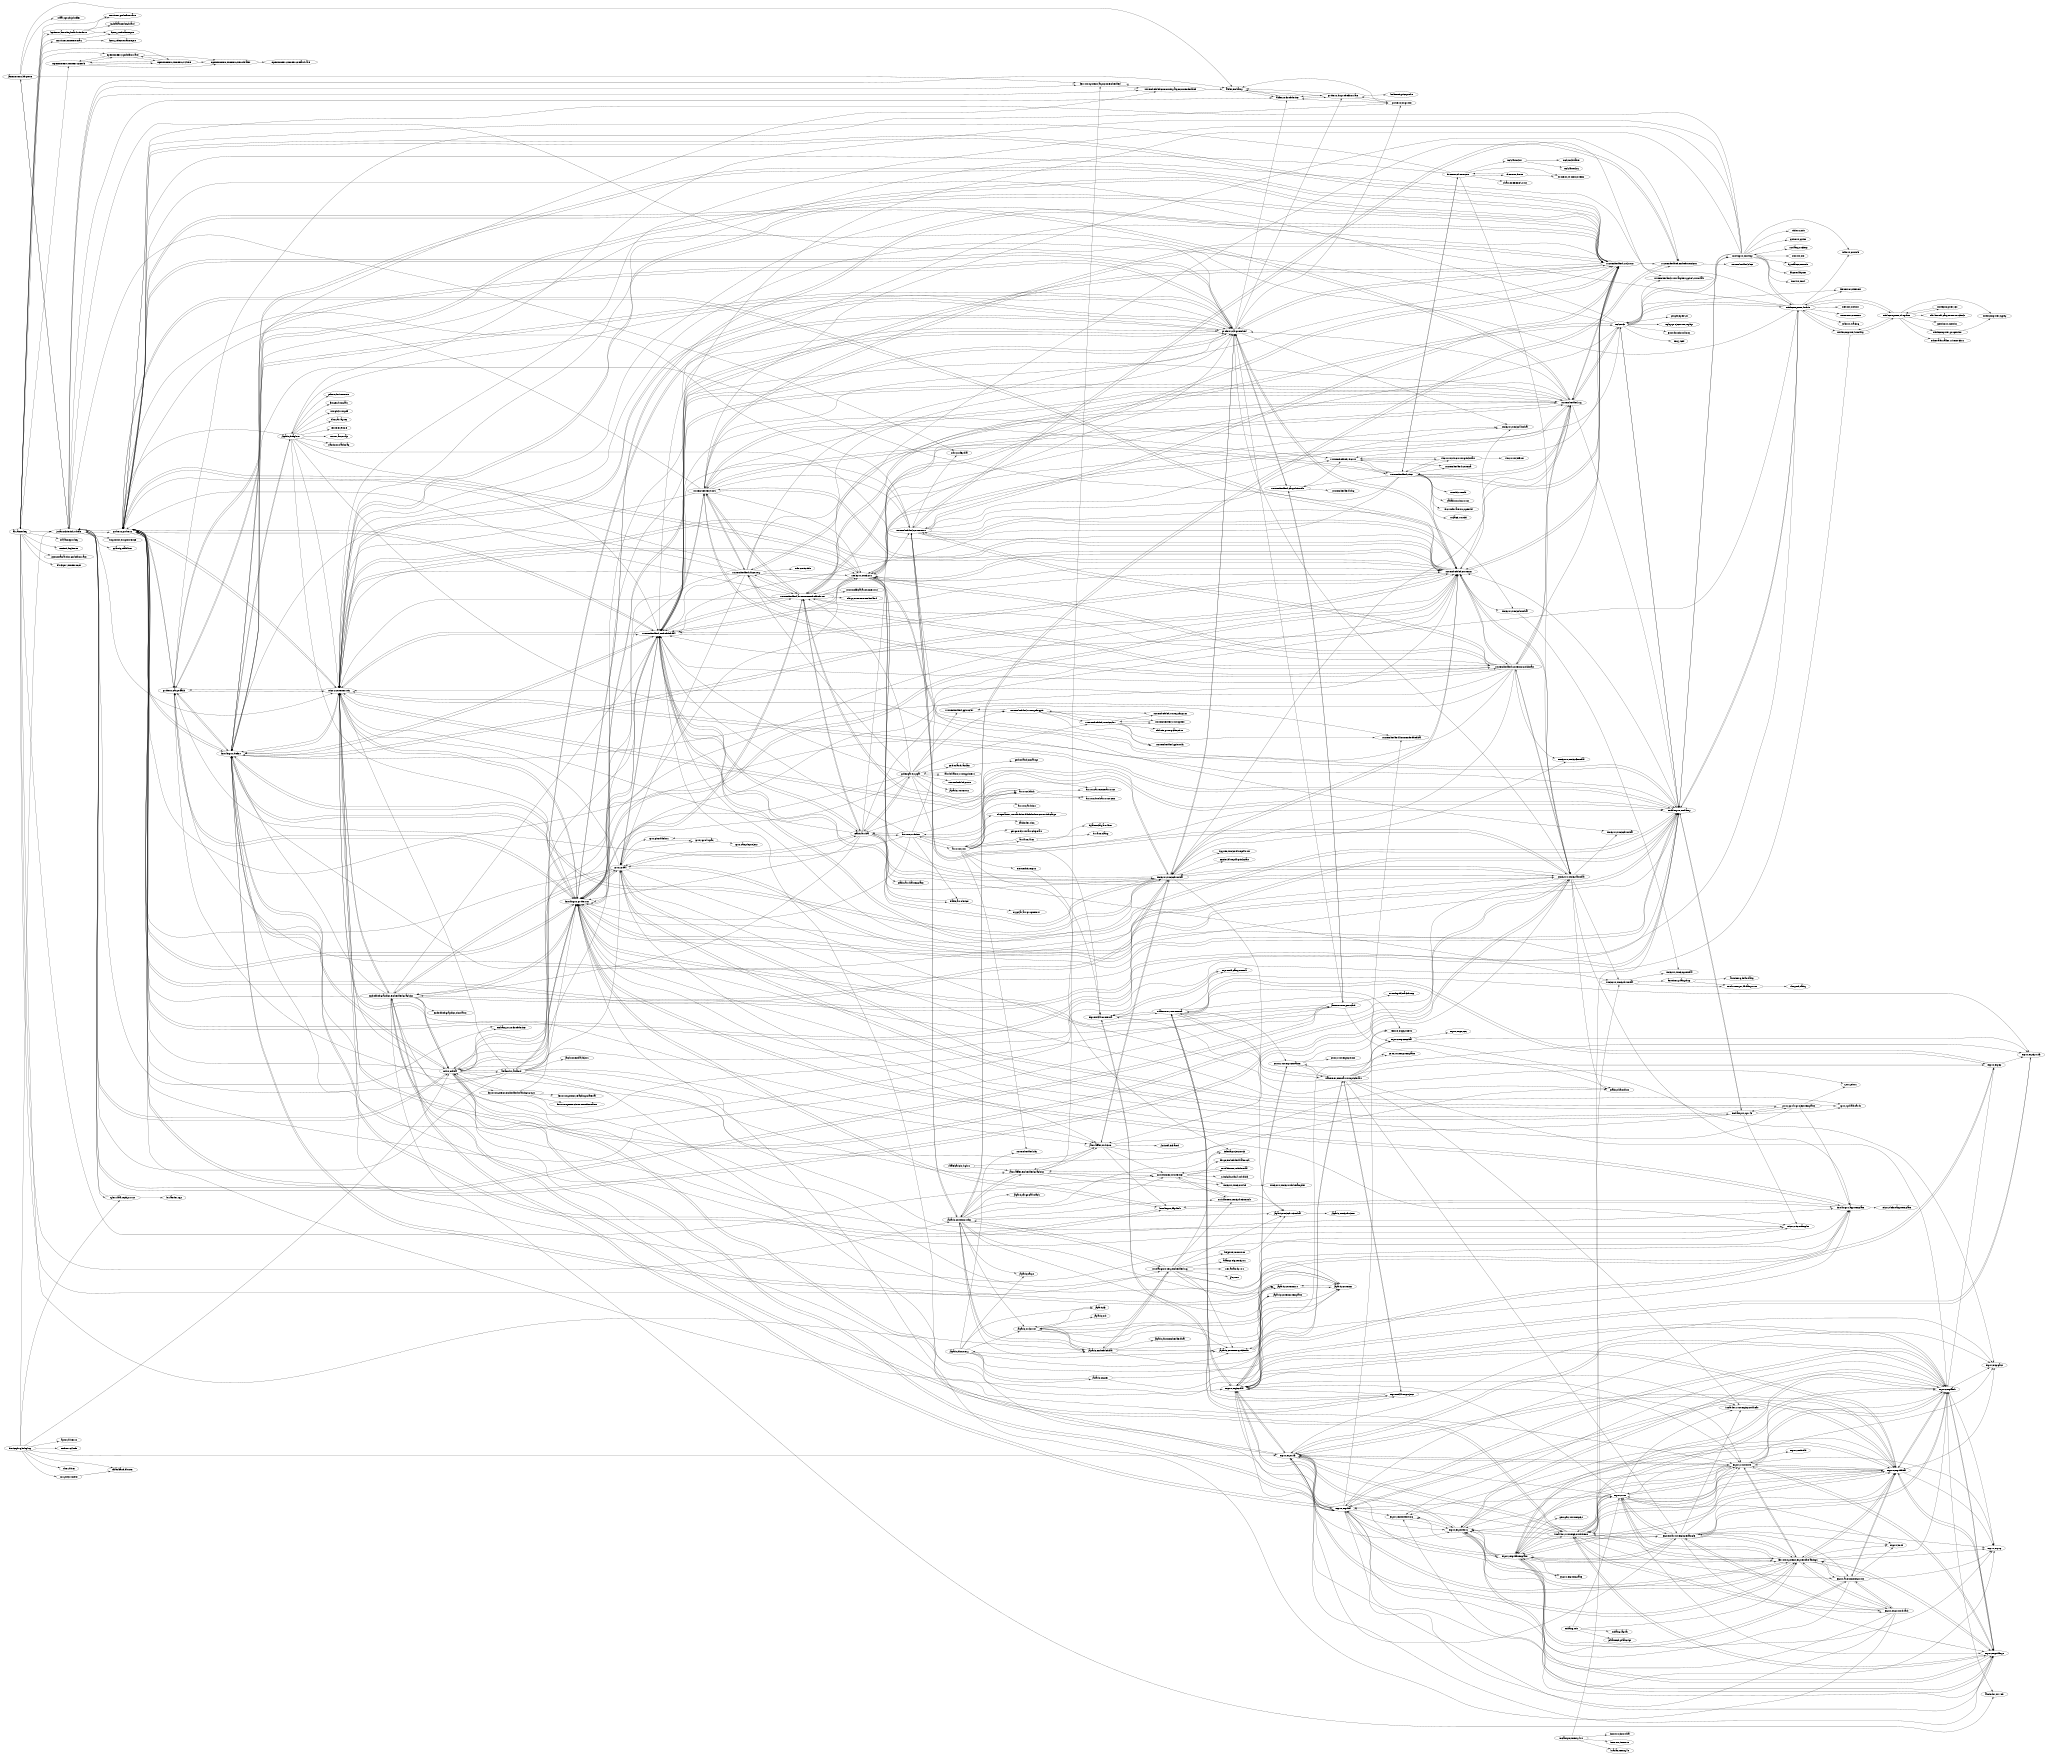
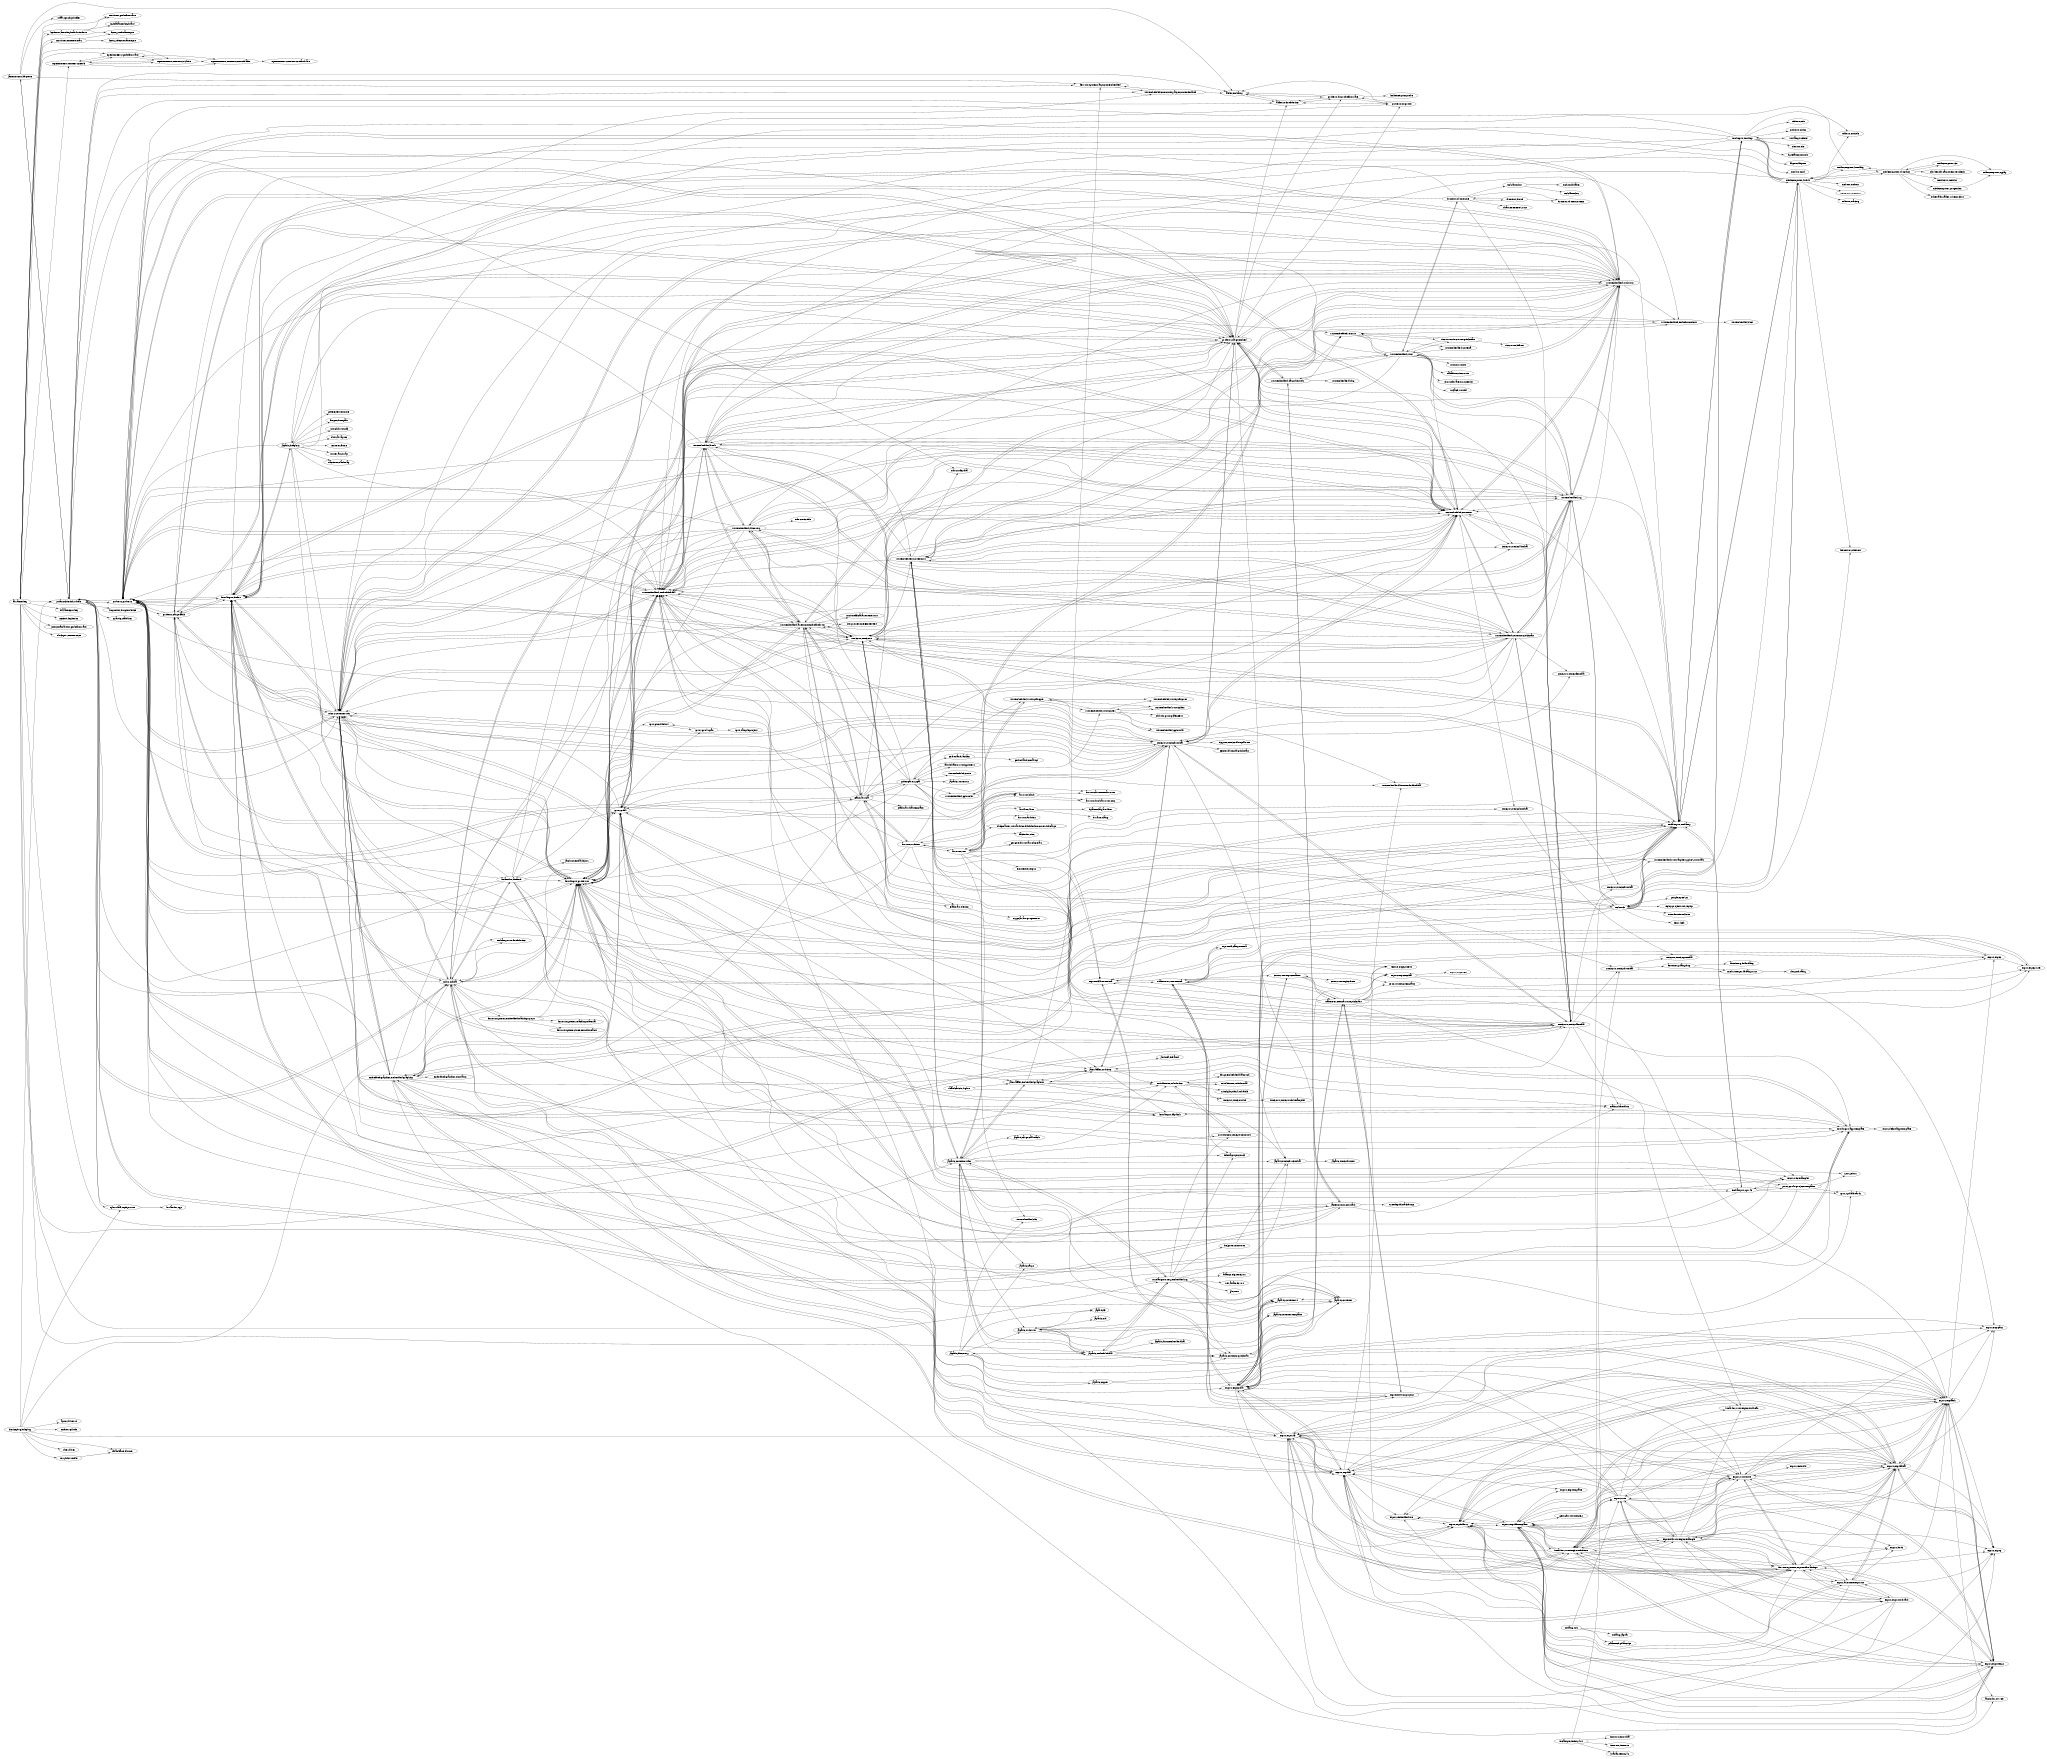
(1102, 931) -> none
